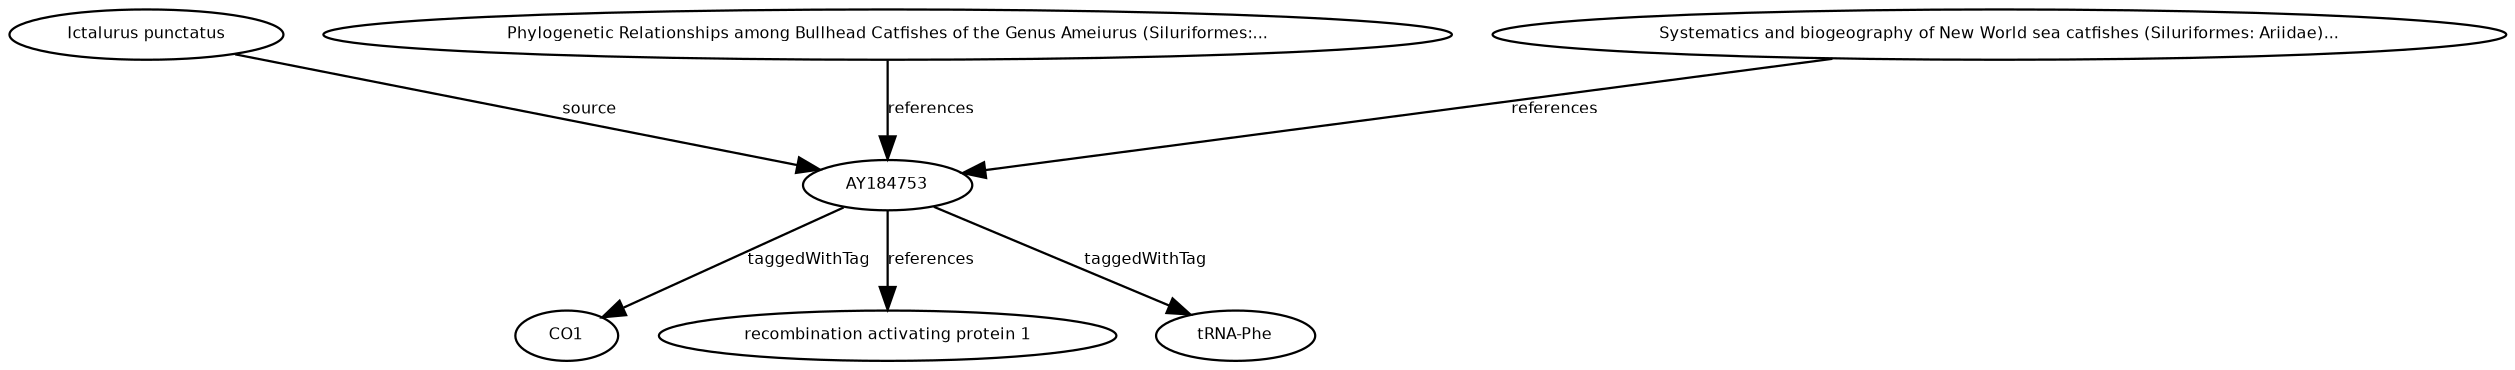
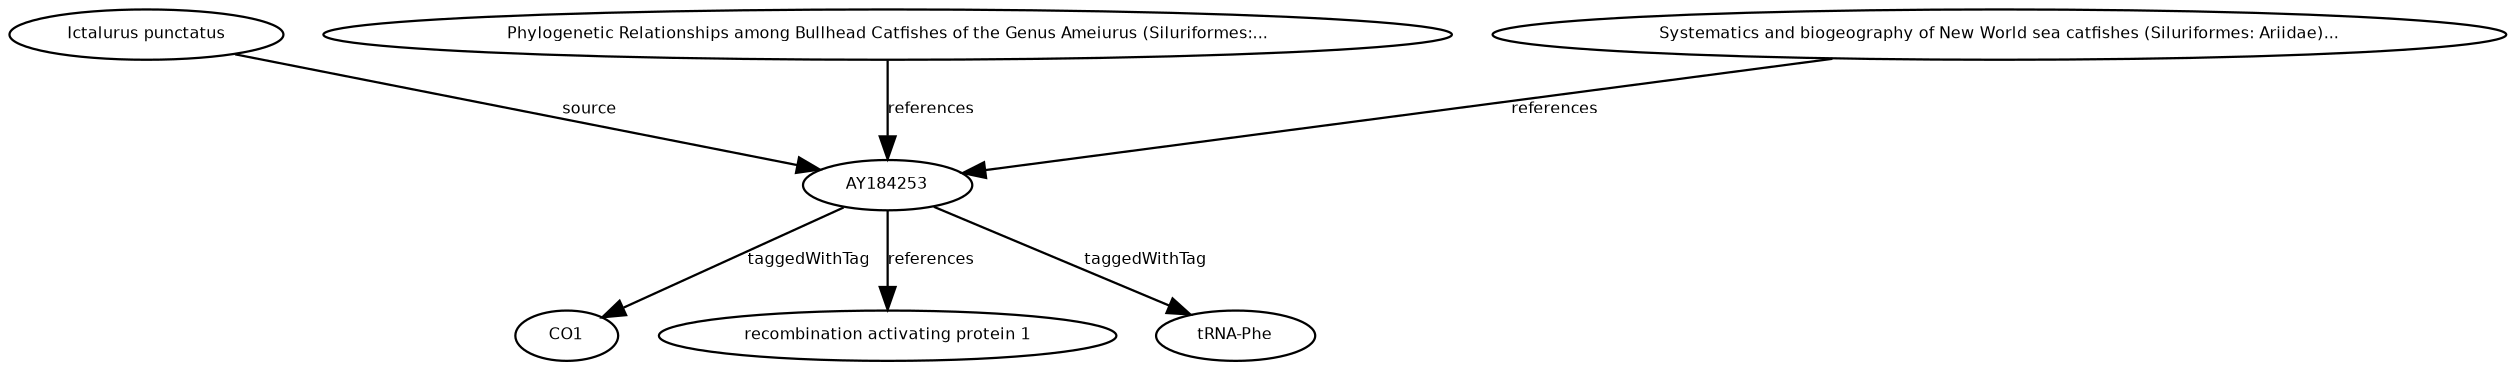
(888, 185) -> (888, 185)
